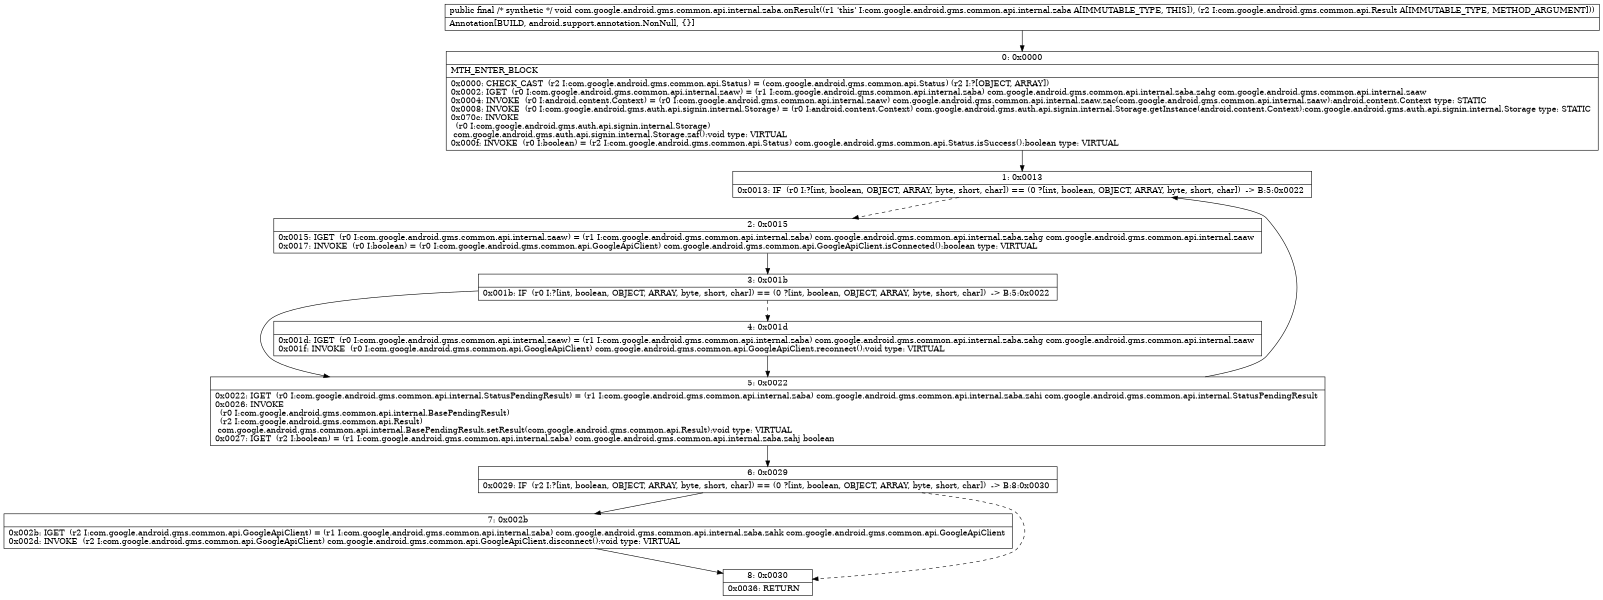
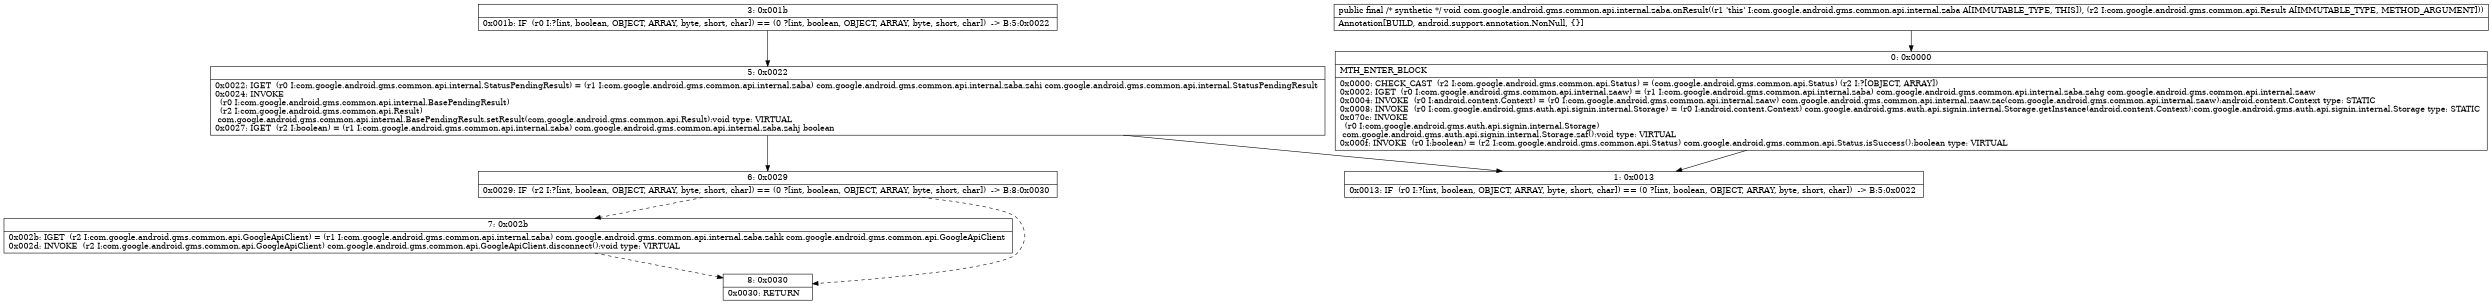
(768, 236) -> none
(768, 339) -> none
(252, 405) -> (252, 94)
(652, 503) -> (652, 207)
(656, 560) -> (656, 265)
(768, 589) -> (768, 293)
